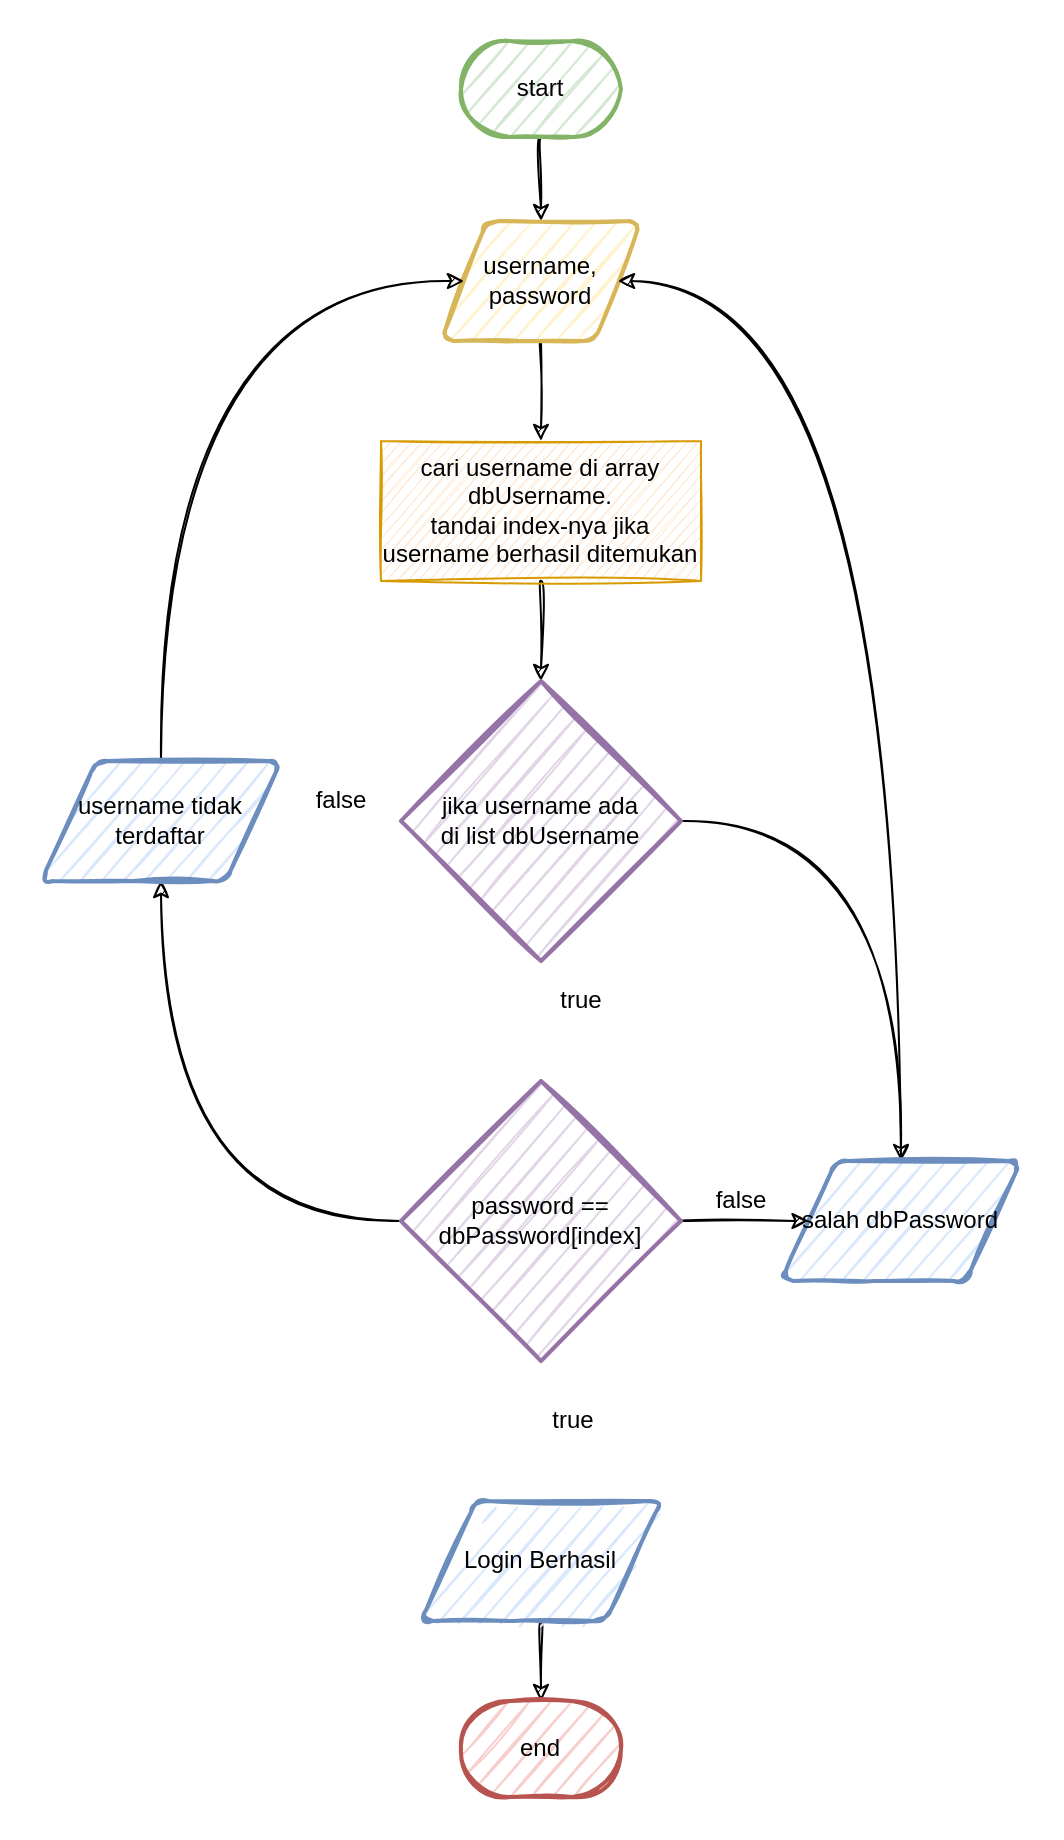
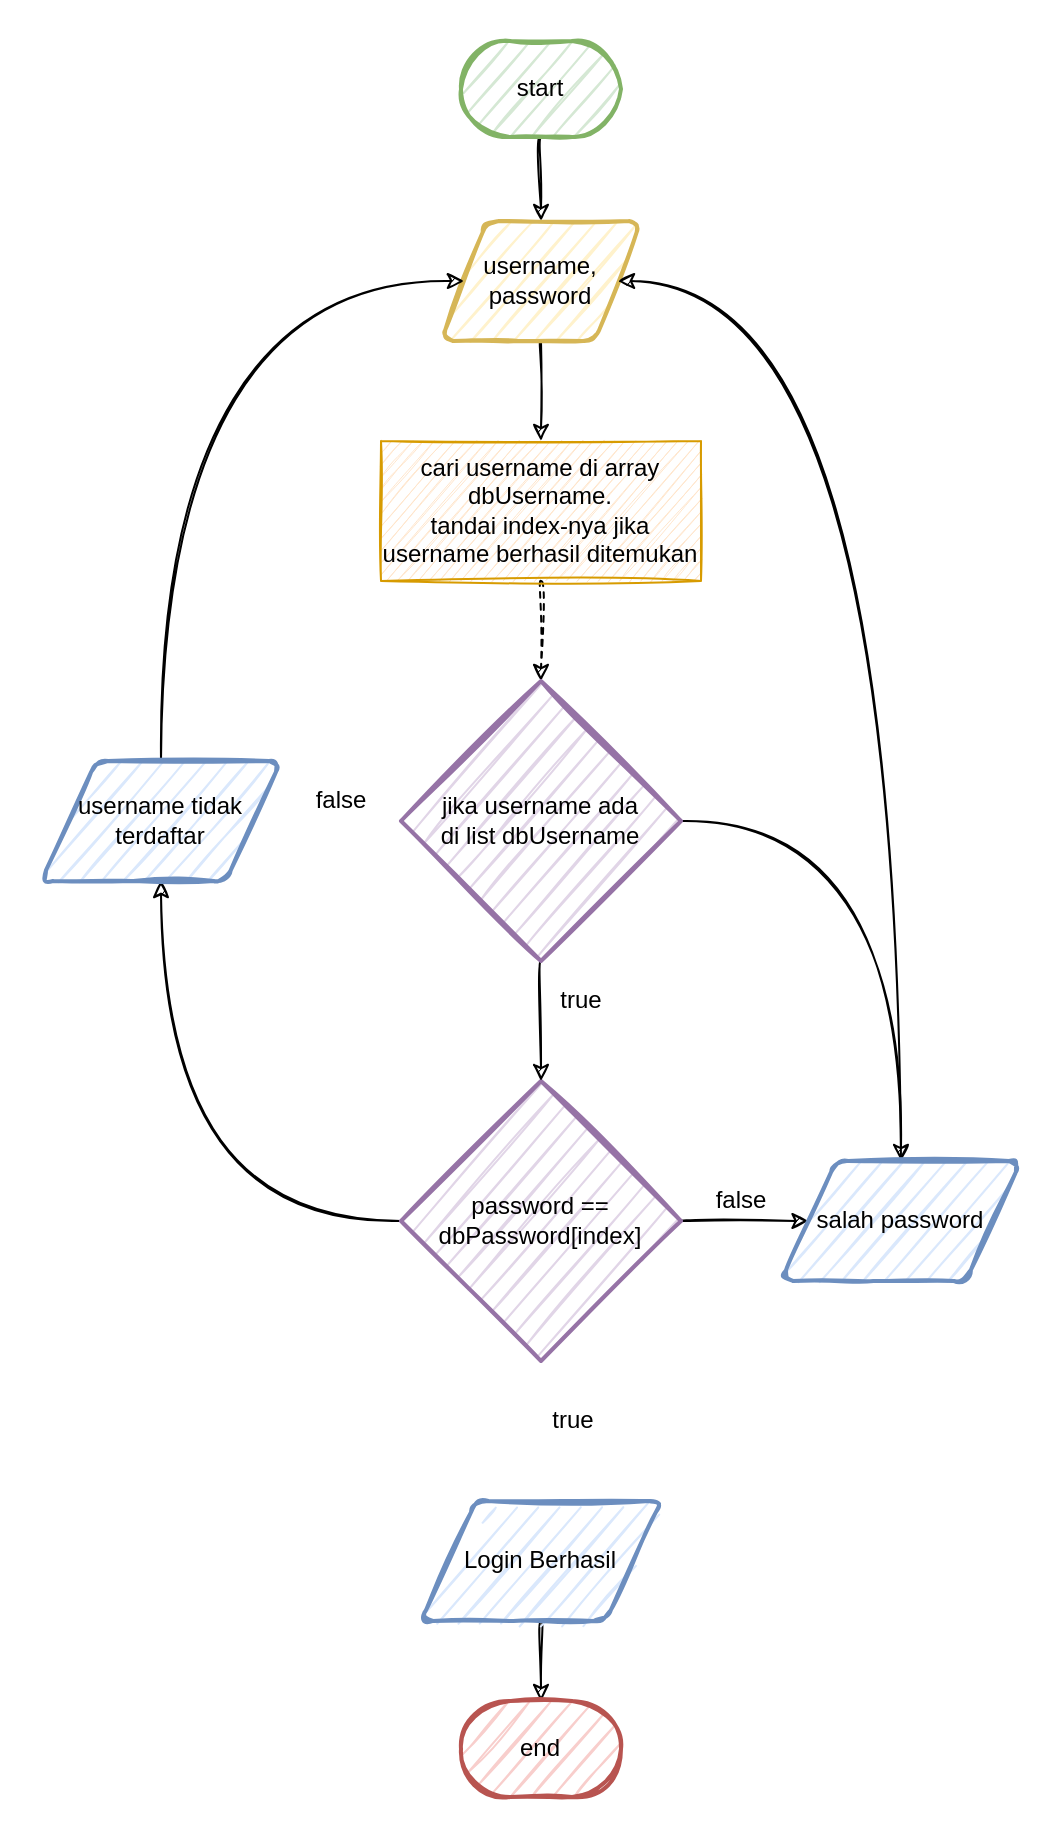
(541, 625) -> (541, 625)
none -> (541, 1016)
(901, 1221) -> (901, 1221)
